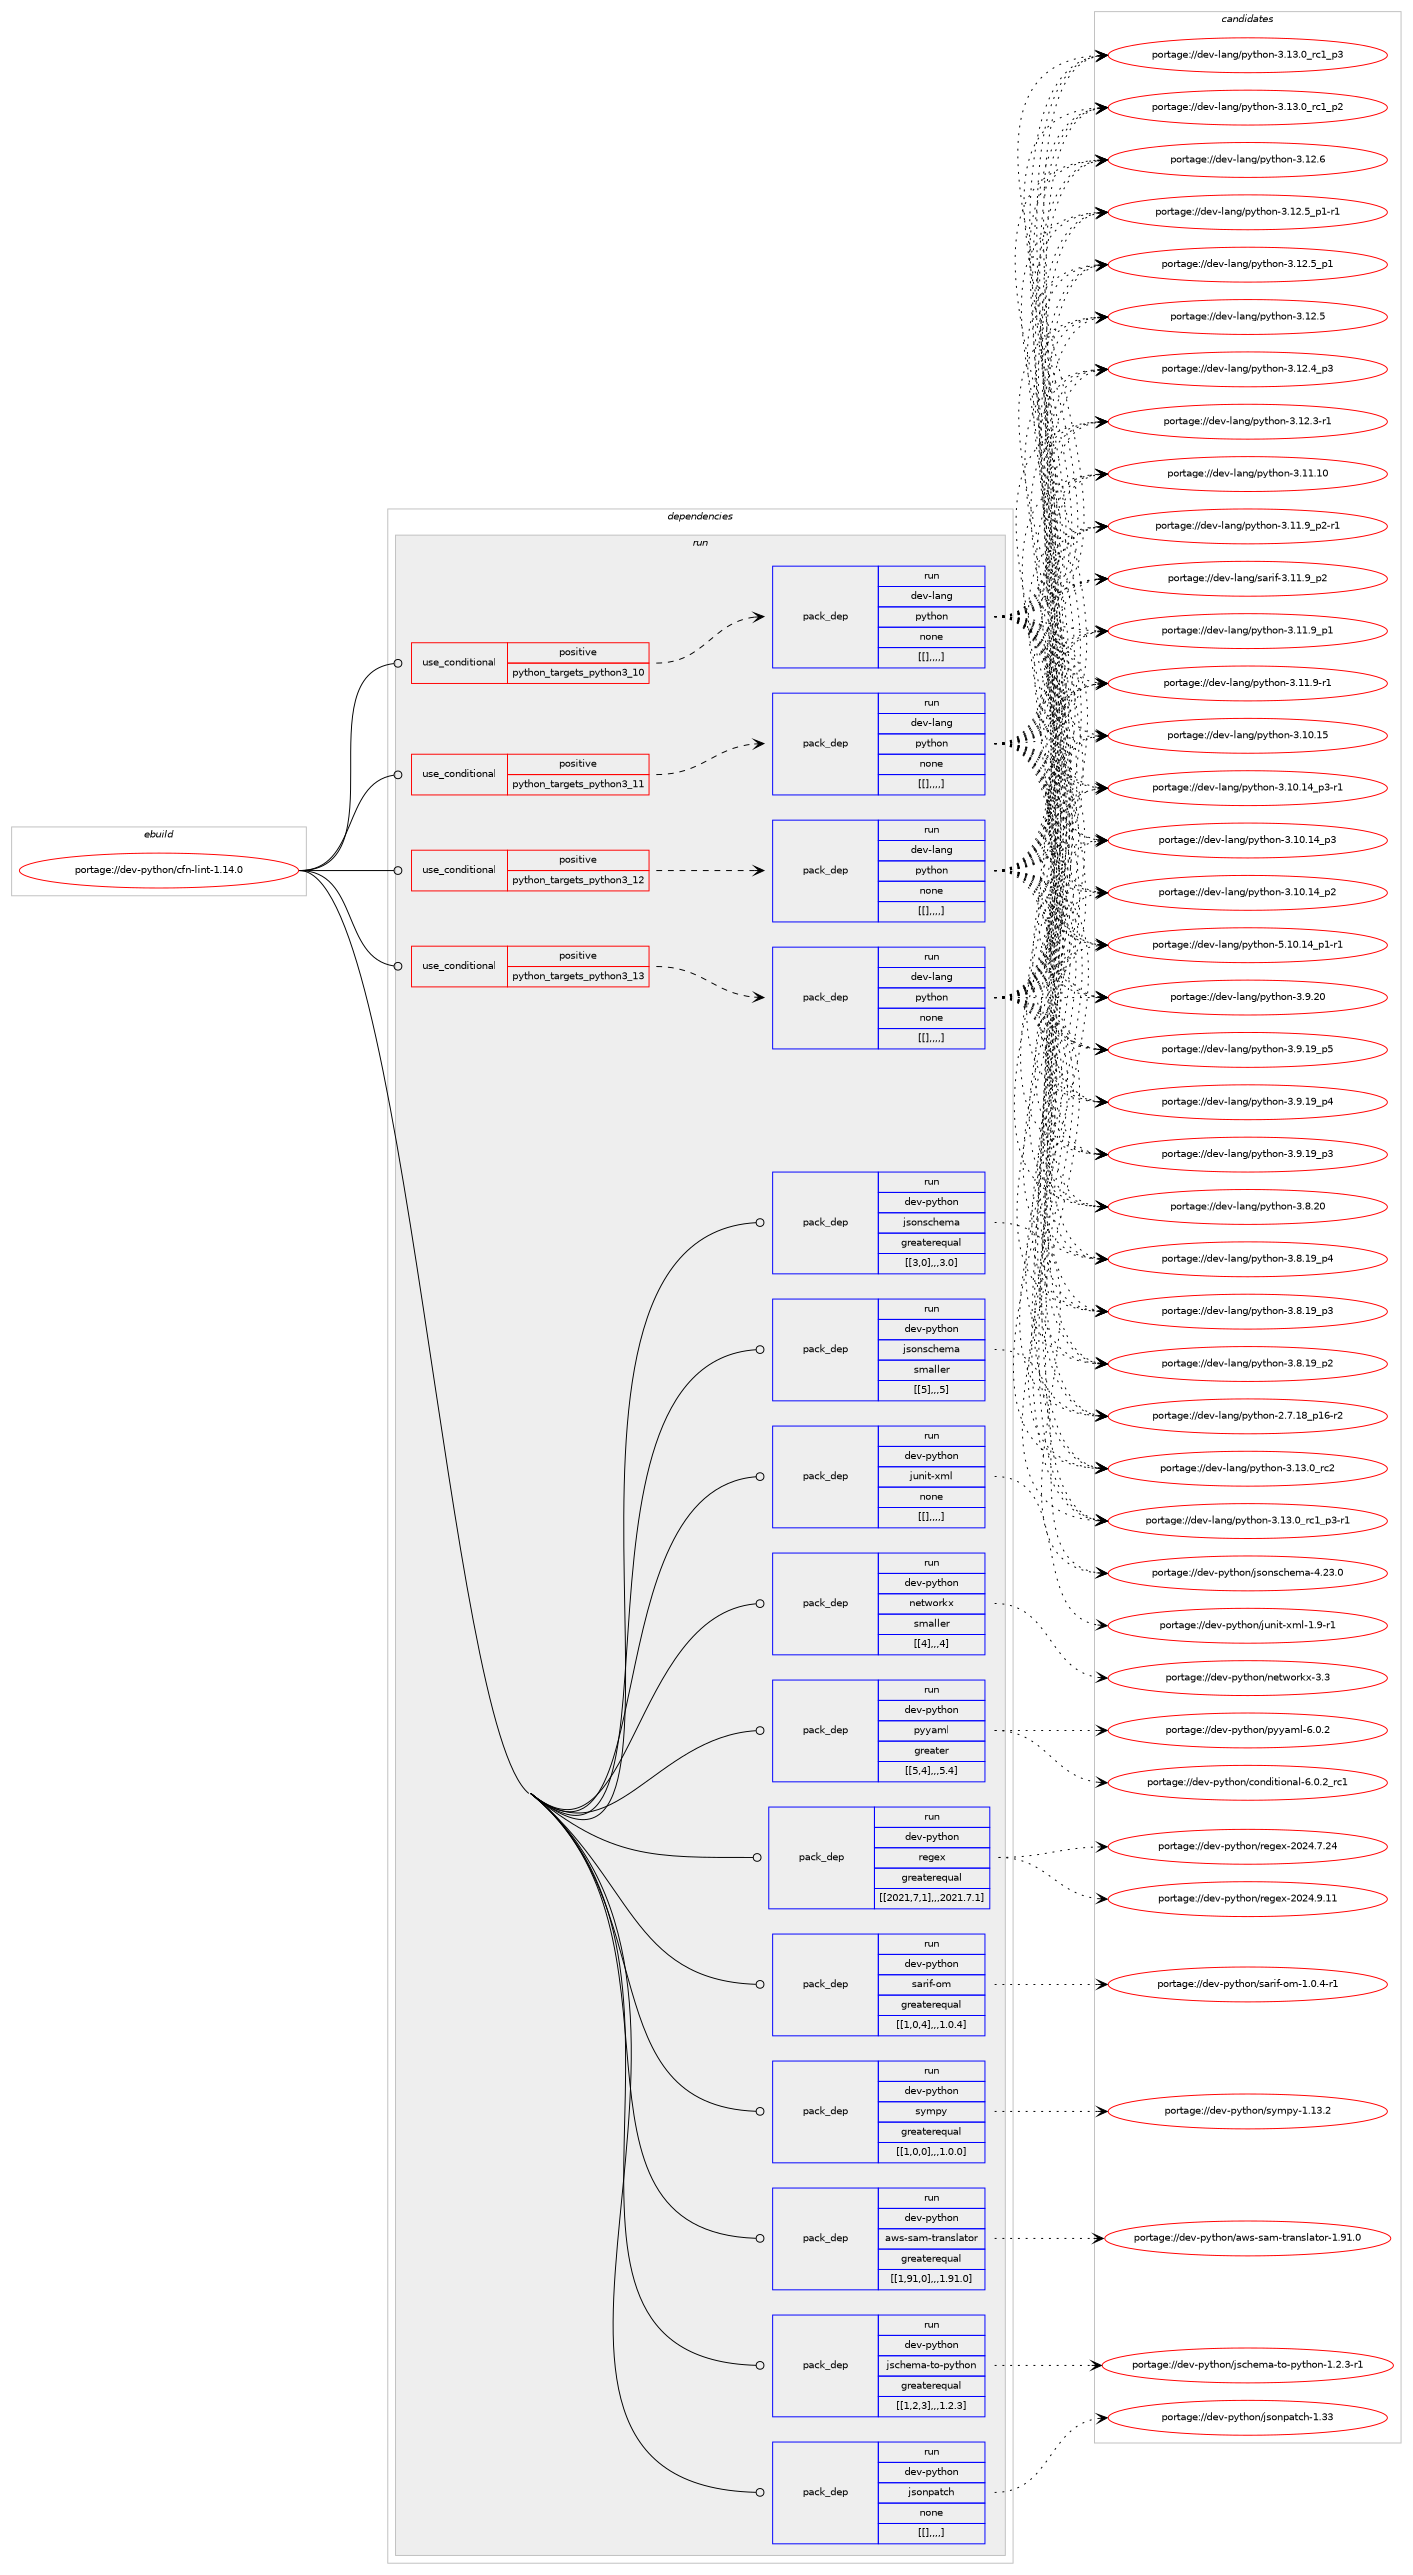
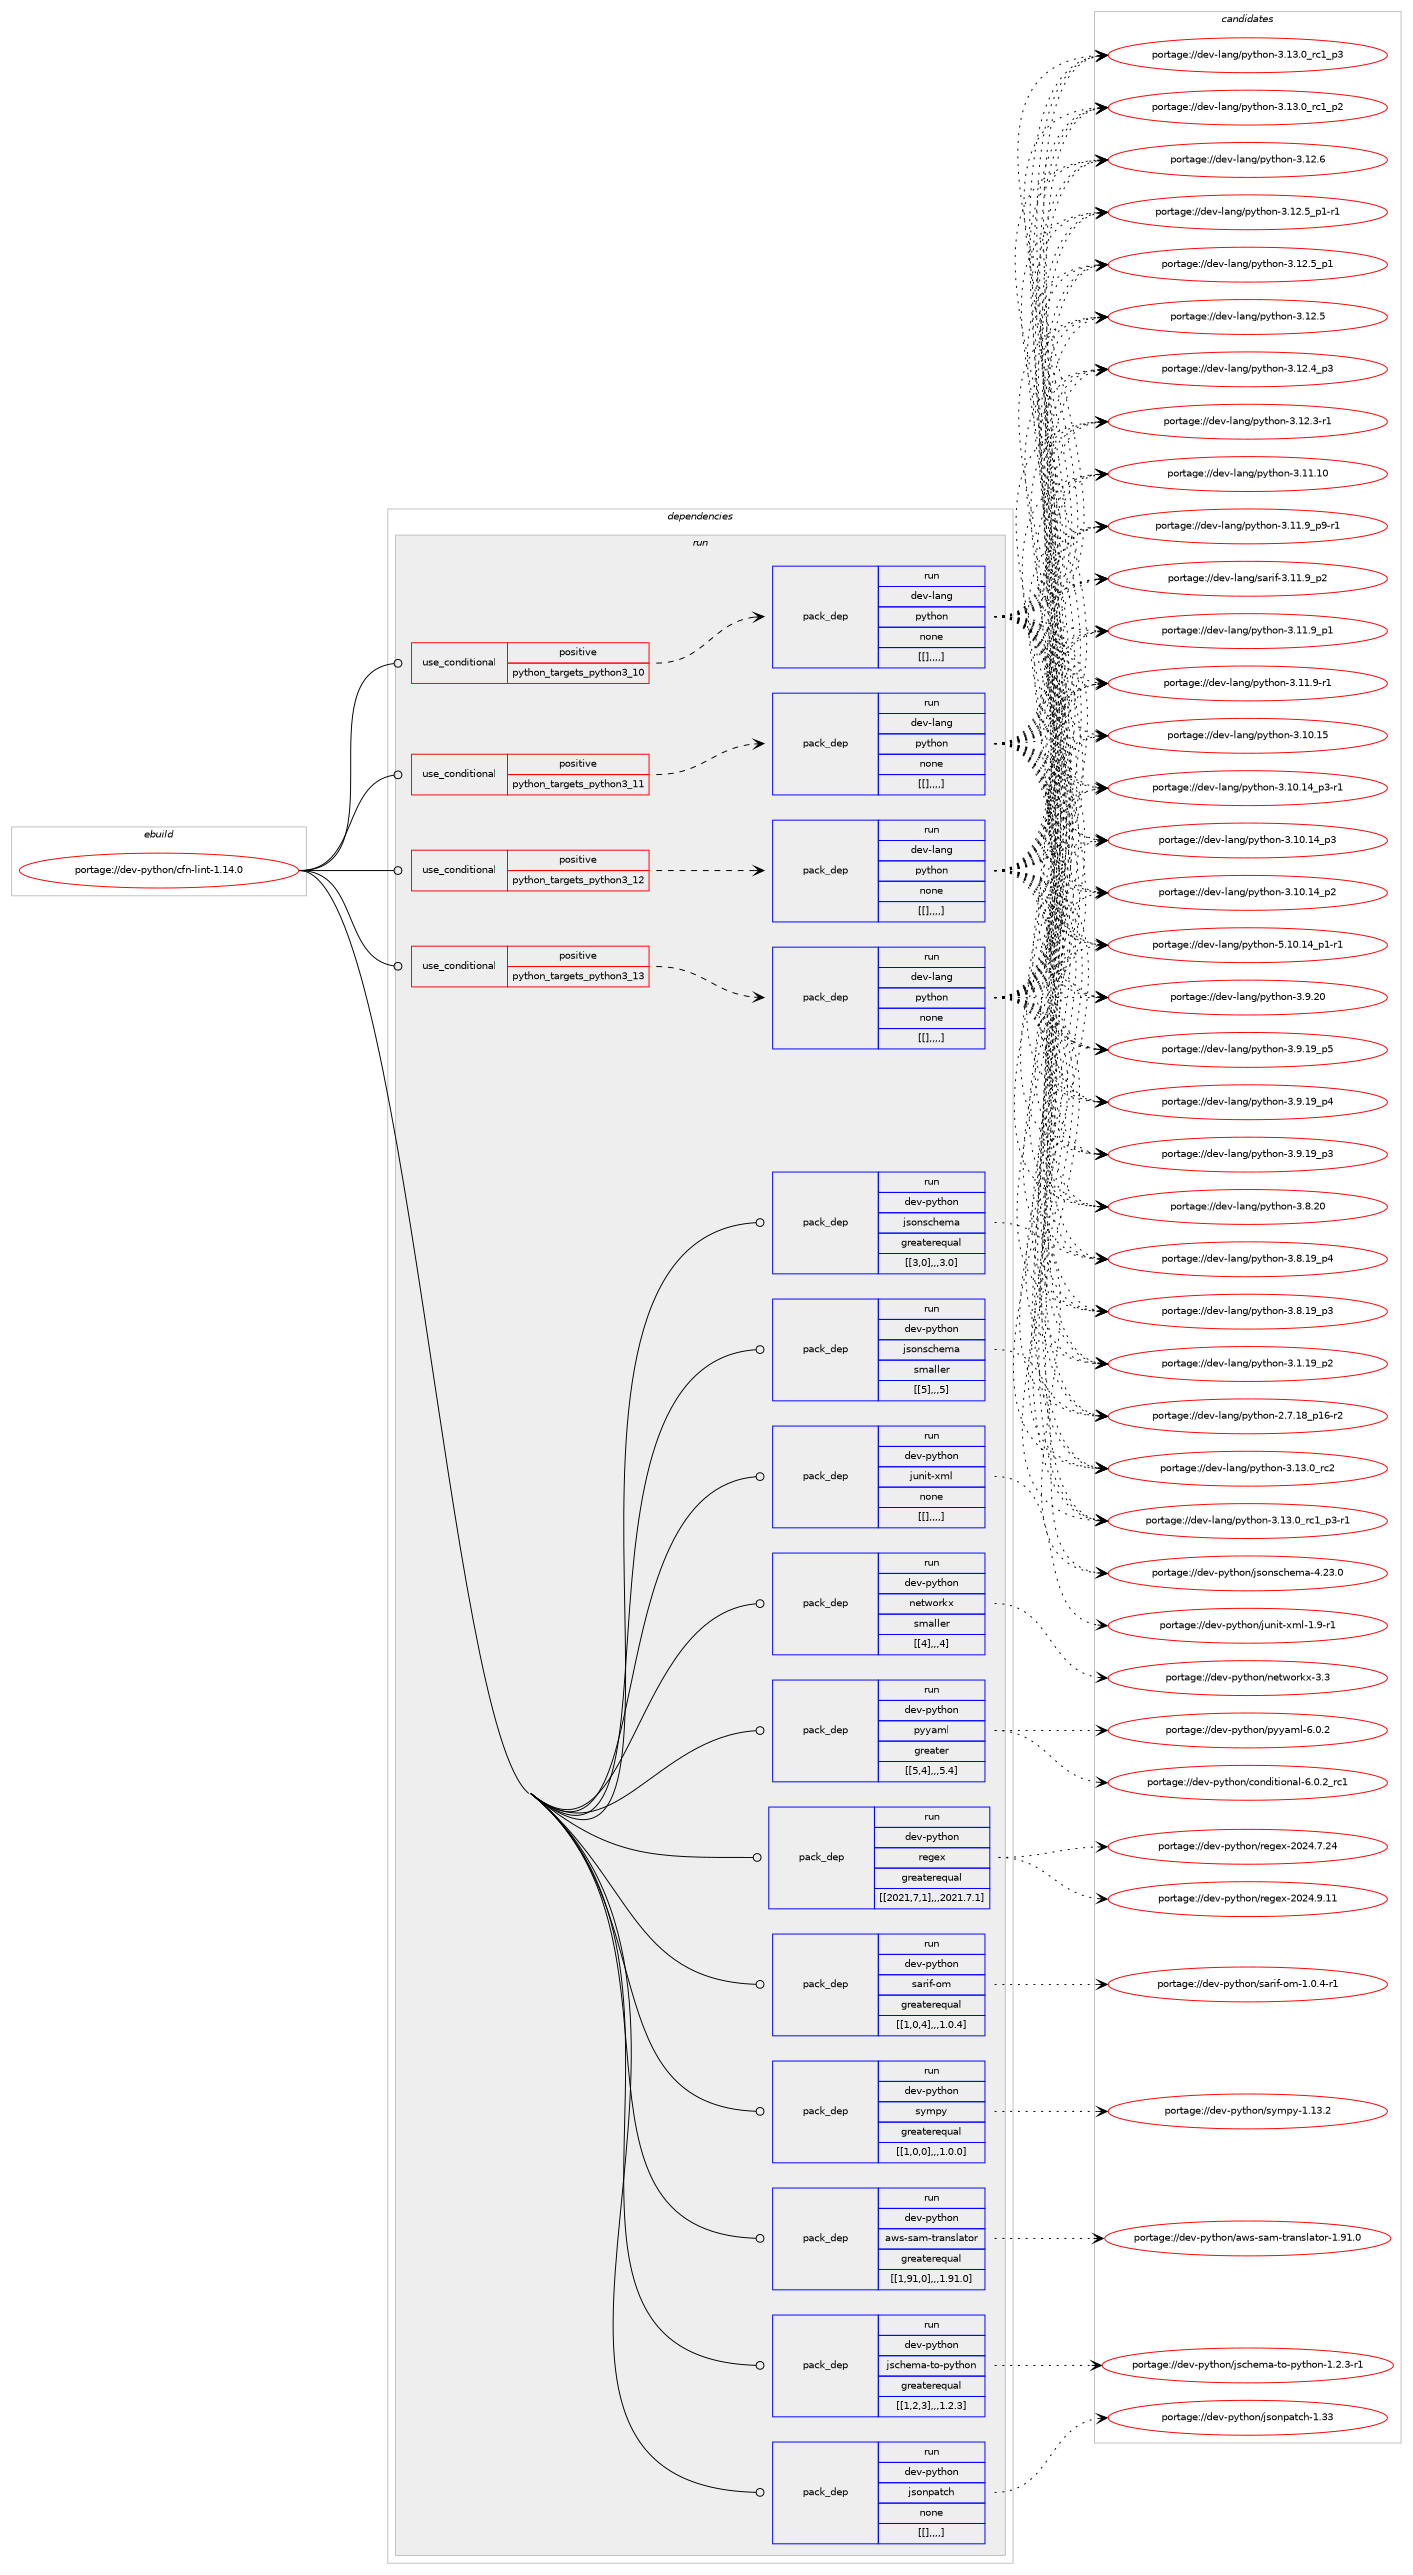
(1248, 526) -> (1248, 526)
(1248, 1364) -> (1248, 1364)
